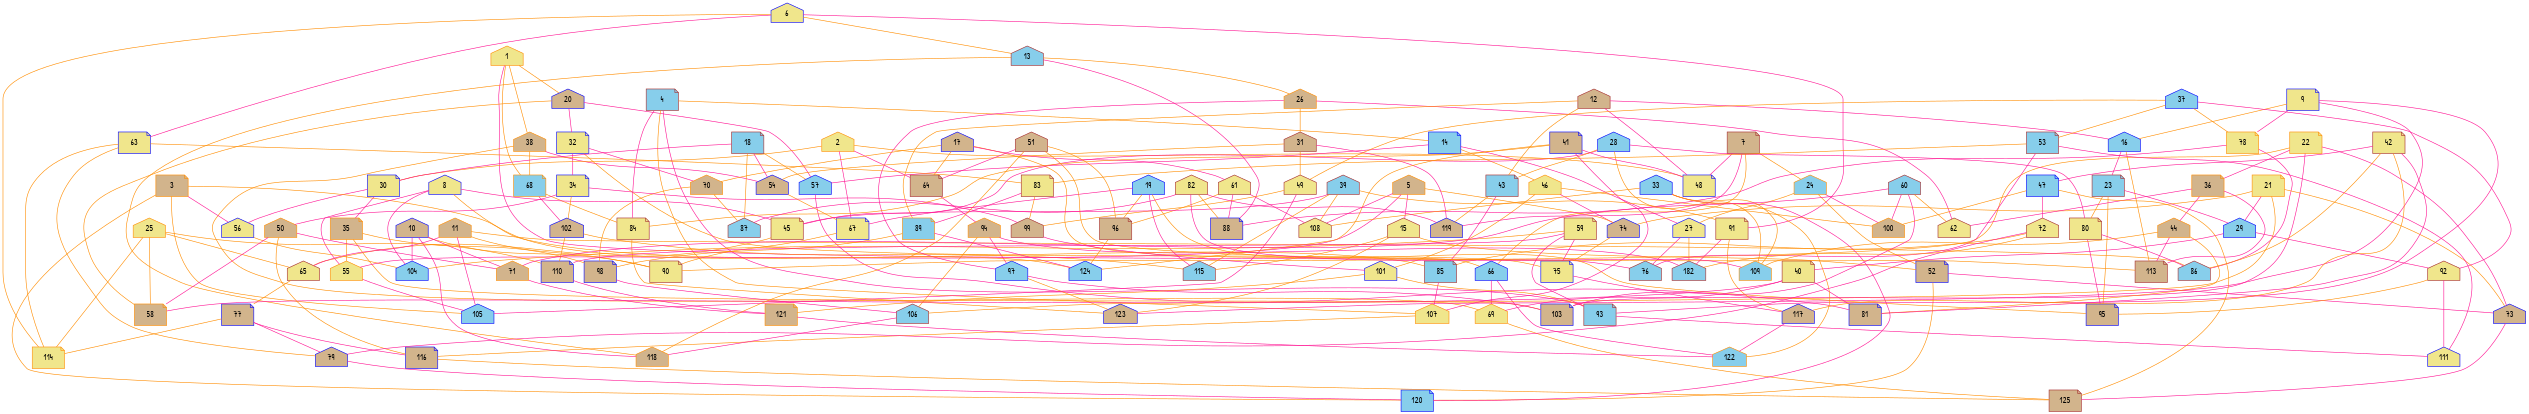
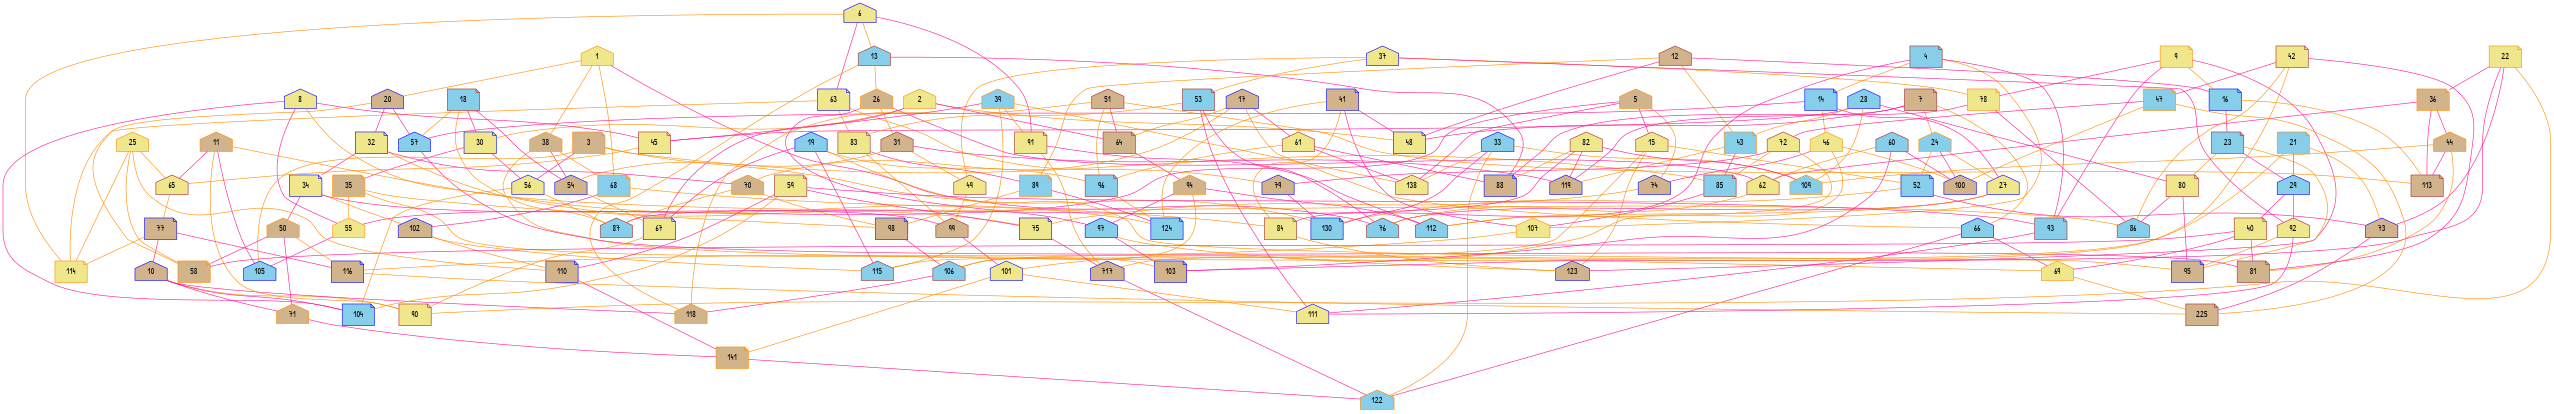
(2182, 100) -> (1383, 57)
(2303, 100) -> (2176, 57)
(2124, 143) -> (2225, 100)
(1343, 186) -> (998, 100)
(1502, 186) -> (1740, 143)
(2042, 186) -> (2160, 100)
(2268, 186) -> (2293, 143)
none -> (575, 208)
none -> (1571, 209)
(1975, 210) -> none
(1116, 229) -> (1101, 186)
(1315, 229) -> (1412, 186)
(1514, 229) -> none
(1888, 229) -> (1960, 186)
(412, 272) -> (358, 315)
(1085, 272) -> (1167, 229)
(1689, 272) -> (1432, 229)
(1932, 272) -> (1917, 186)
(1491, 290) -> (1166, 294)
(726, 305) -> none
(781, 315) -> (732, 358)
(1798, 315) -> (1107, 272)
(1865, 315) -> (2253, 272)
(287, 337) -> (157, 247)
(1417, 401) -> (1327, 229)
(2065, 401) -> (2202, 315)
